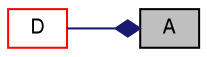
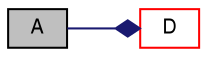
(91, 28) -> (91, 28)
